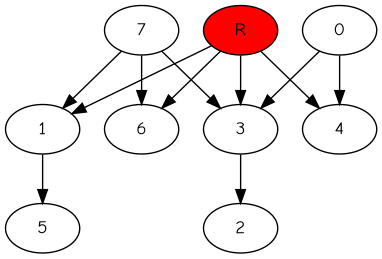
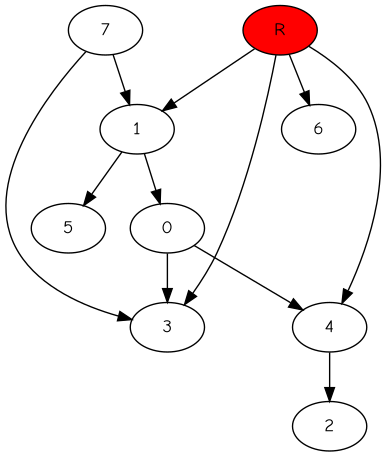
(142, 70) -> none
none -> (150, 172)
(241, 172) -> (330, 370)
